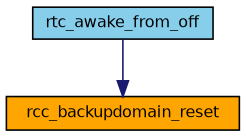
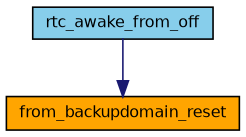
(123, 113) -> (123, 113)
